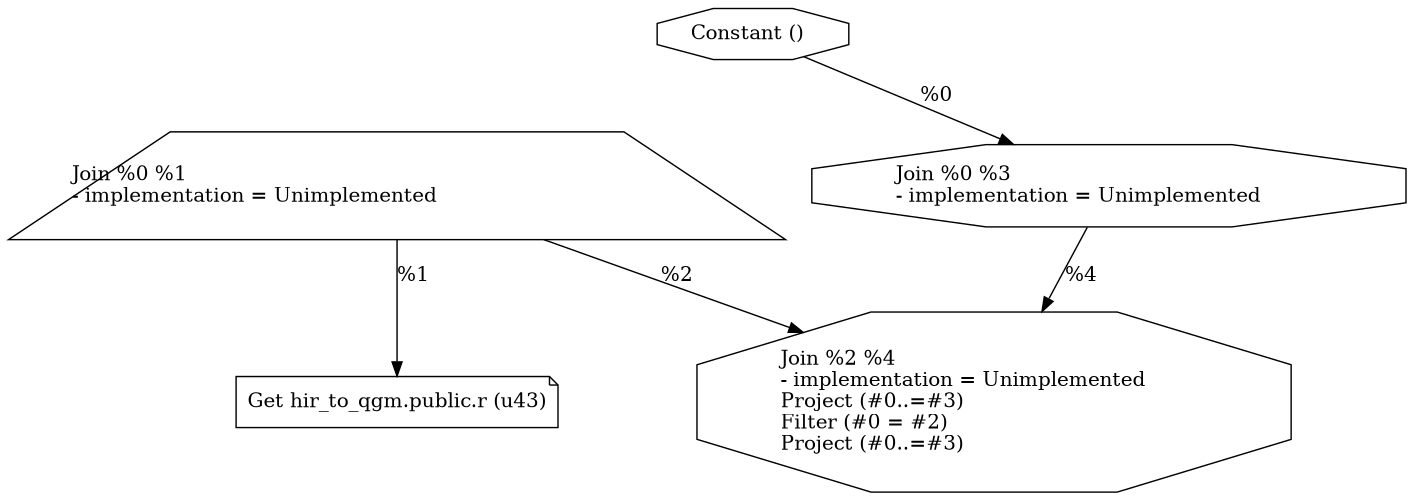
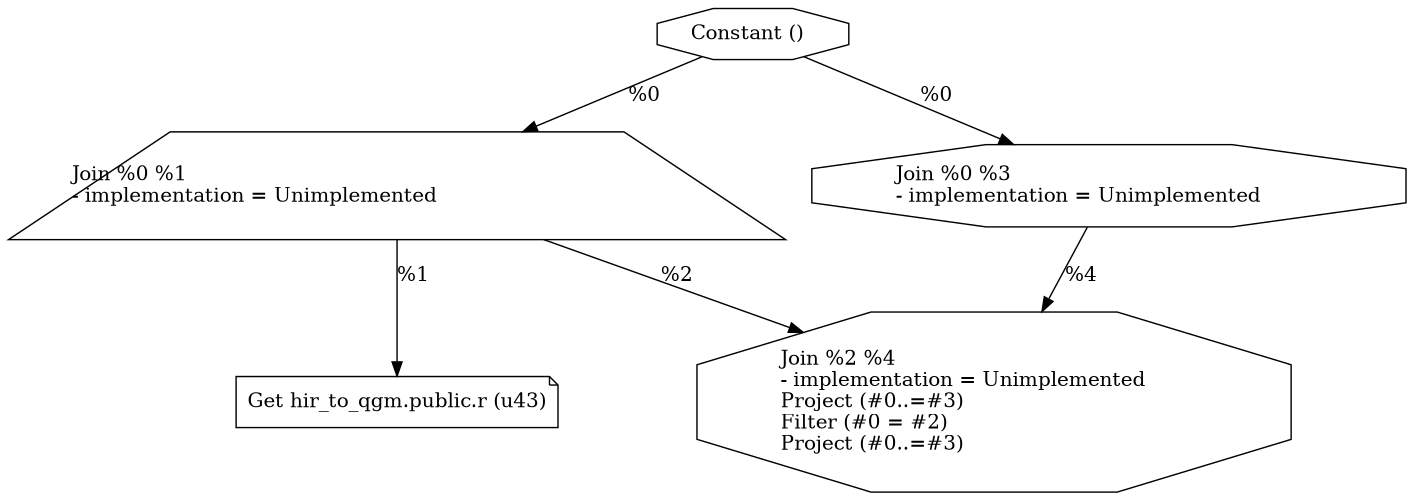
none -> (619, 92)
